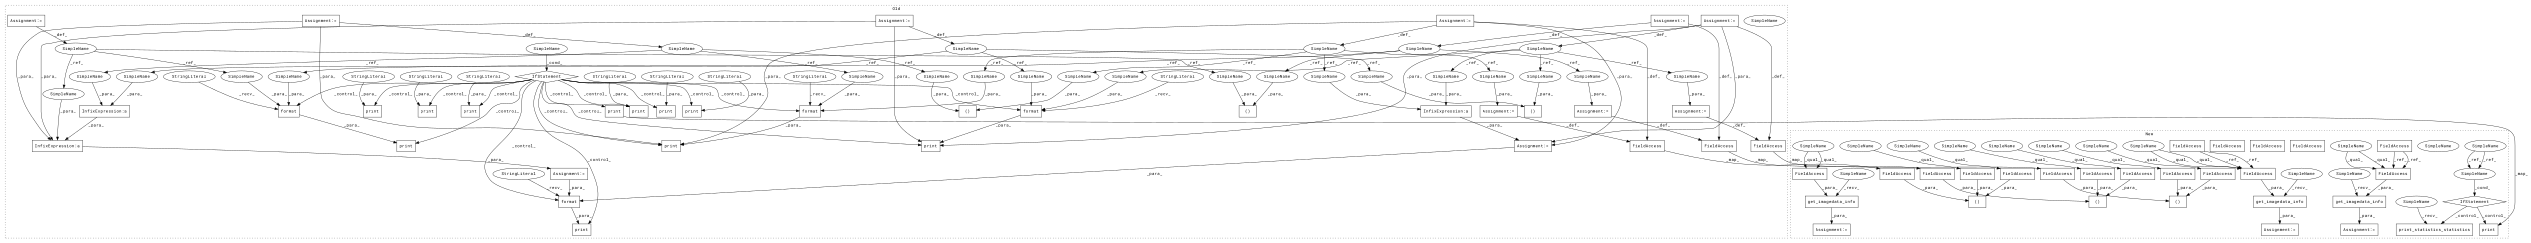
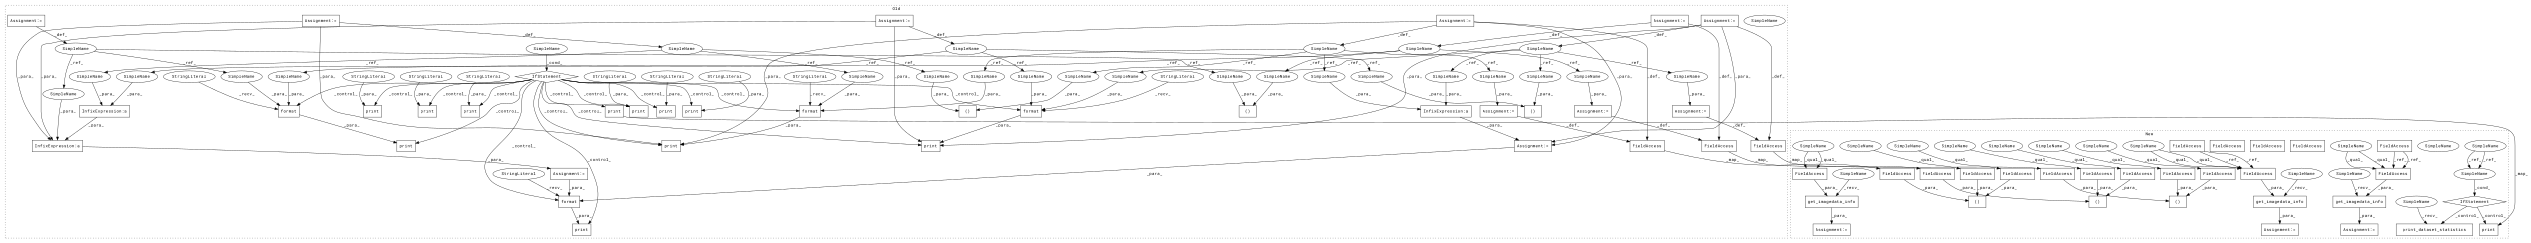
(2434, 230) -> (2434, 230)
